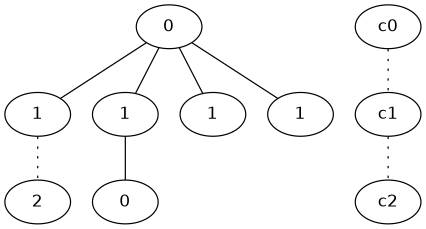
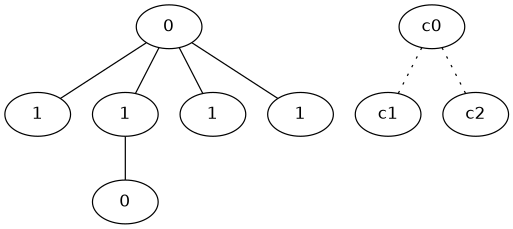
(388, 158) -> (454, 71)
(38, 202) -> none
